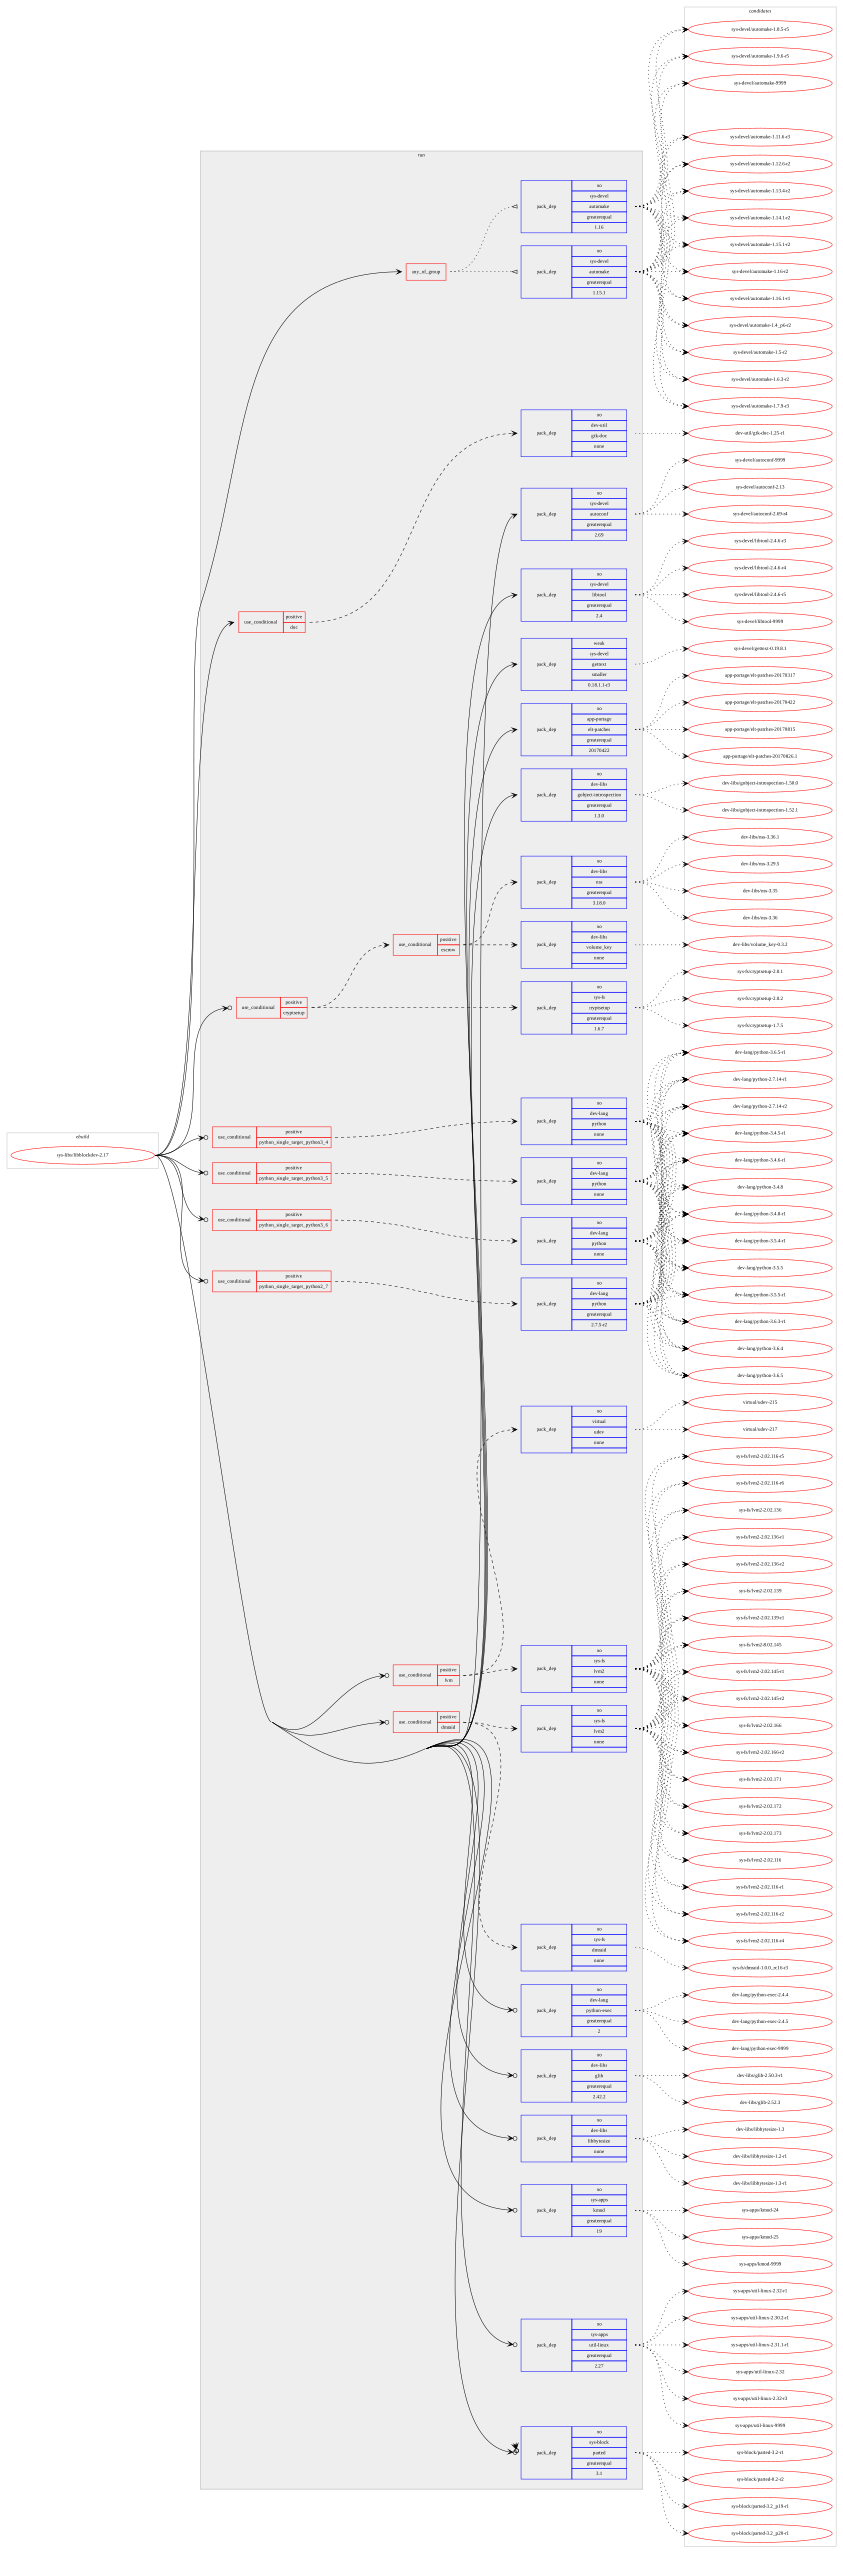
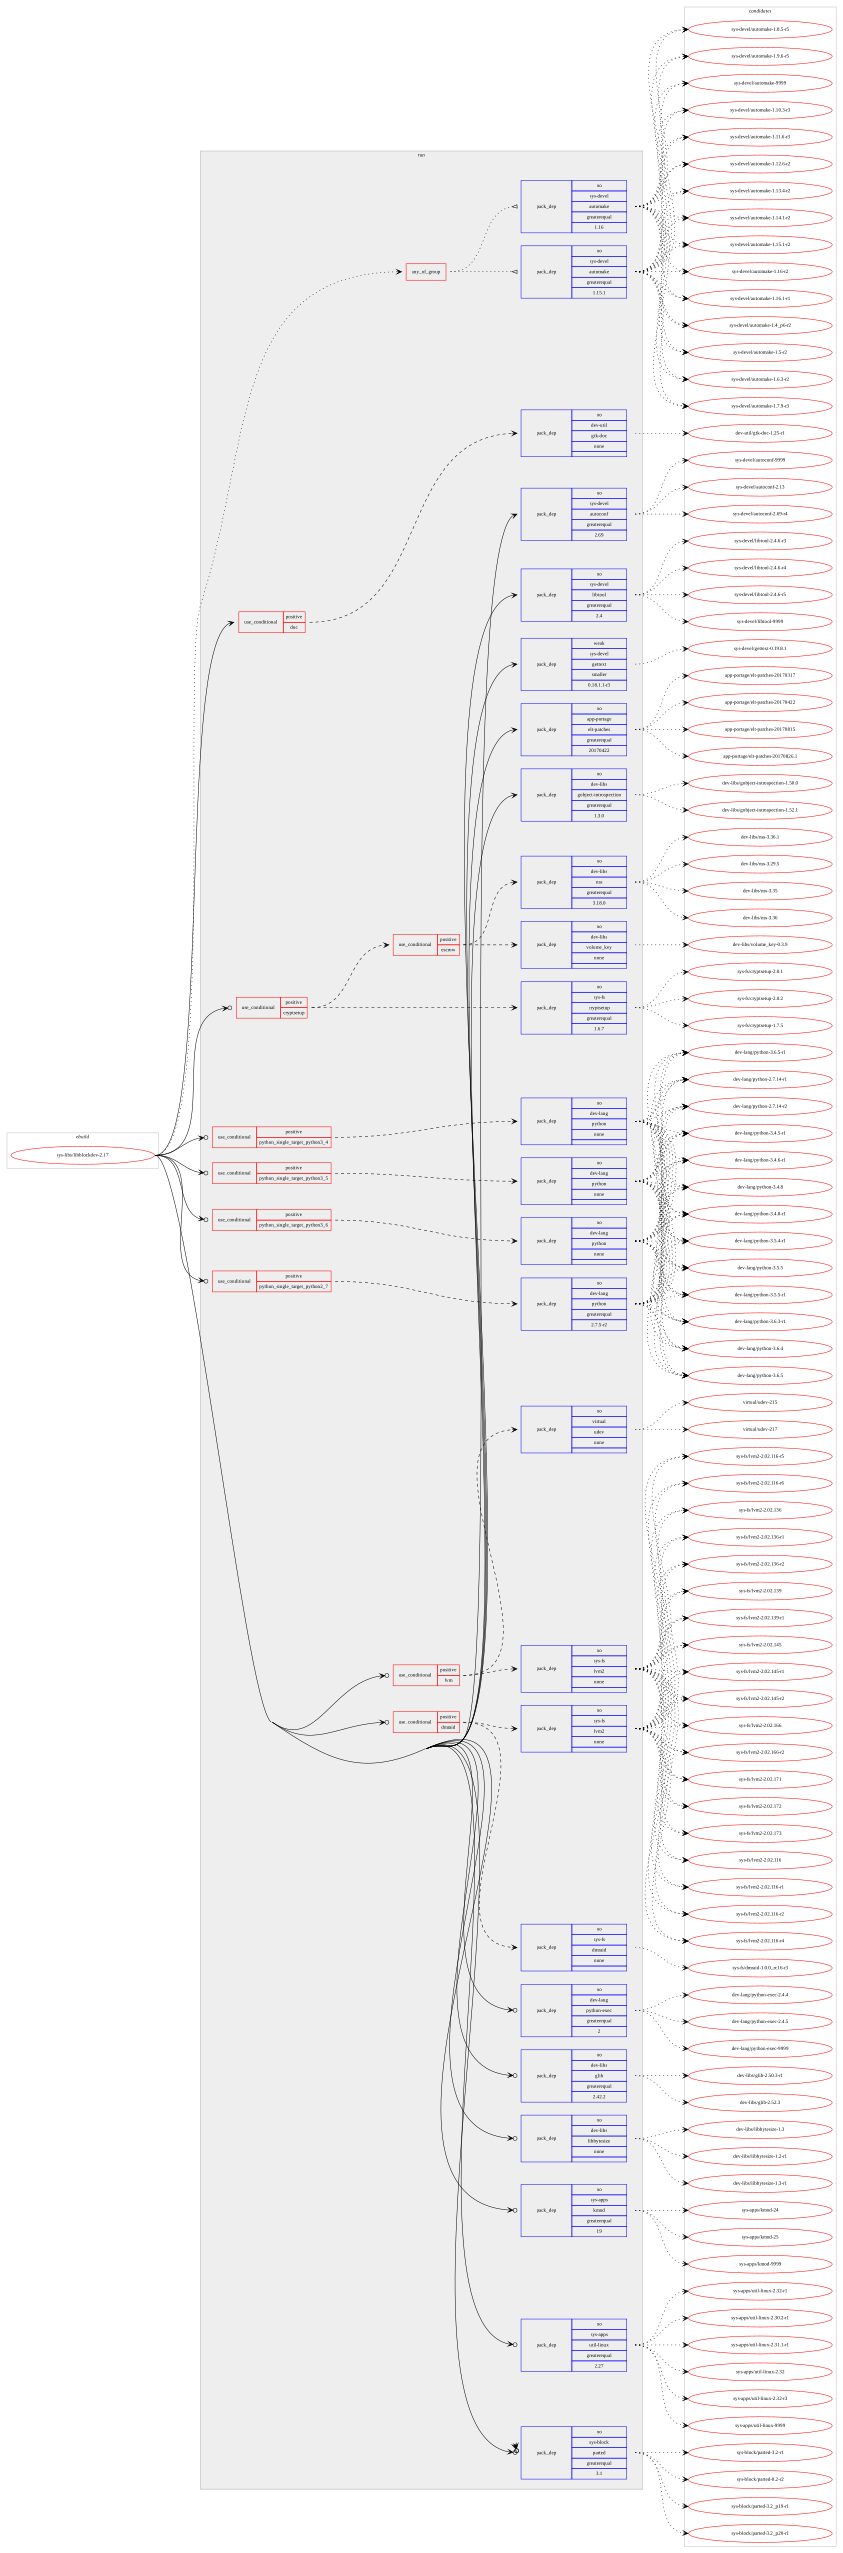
none -> (760, 110)
(195, 672) -> (195, 672)
(760, 945) -> (760, 945)
(760, 1645) -> (760, 1645)
